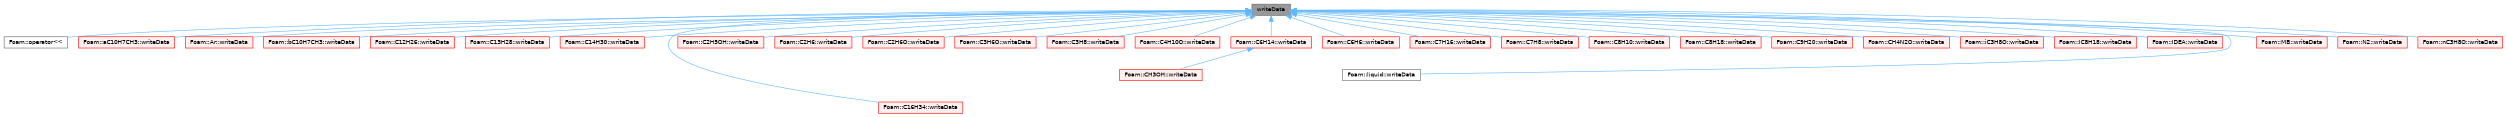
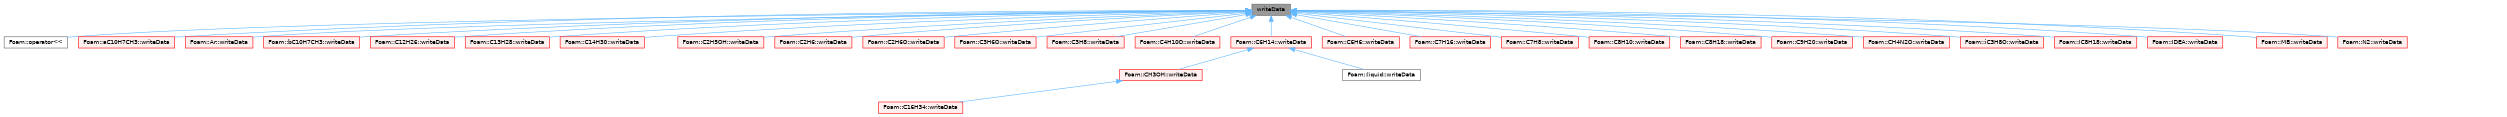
(2460, 42) -> none
(670, 46) -> (1038, 92)
(2209, 51) -> (1329, 60)
